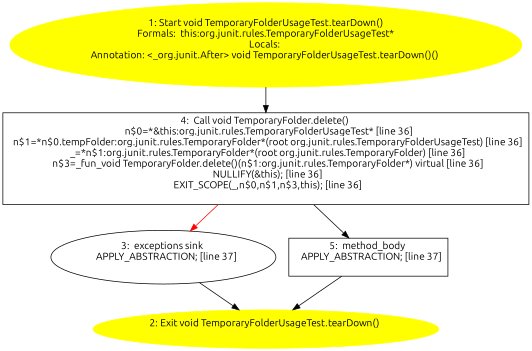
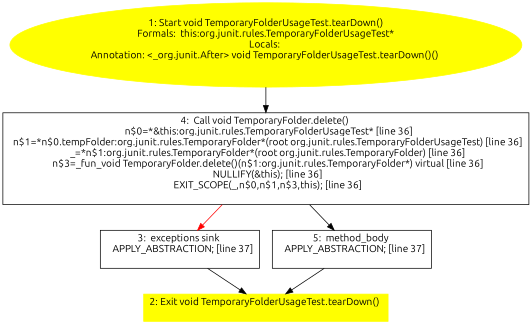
(163, 257) -> (180, 249)
(266, 329) -> (266, 308)
